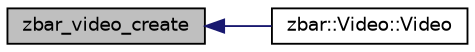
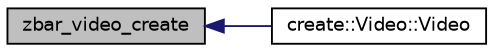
(370, 26) -> (379, 26)
